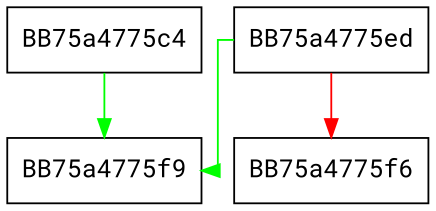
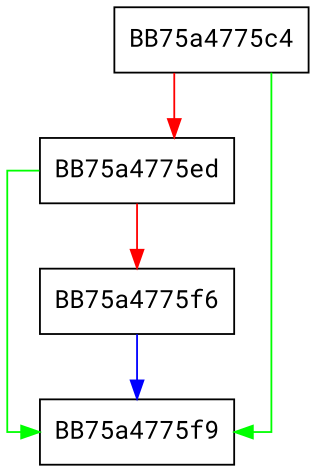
none -> (174, 96)
none -> (137, 357)
